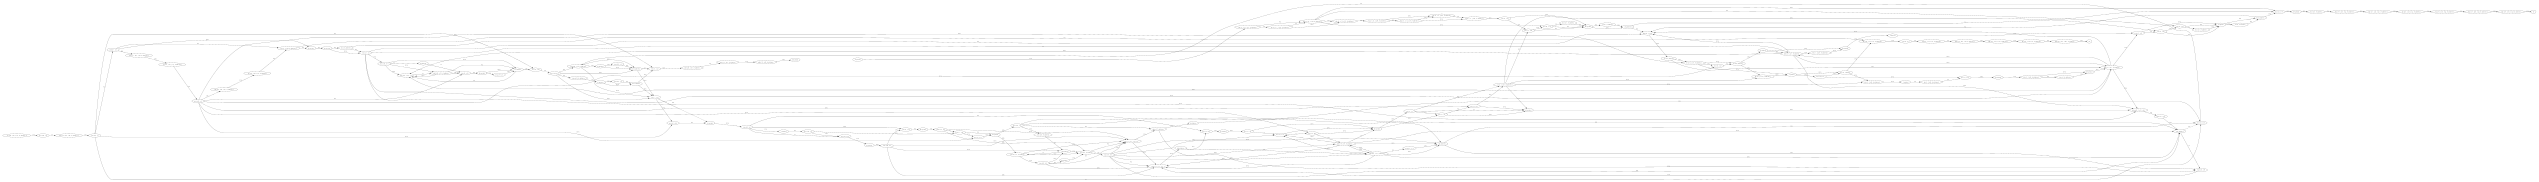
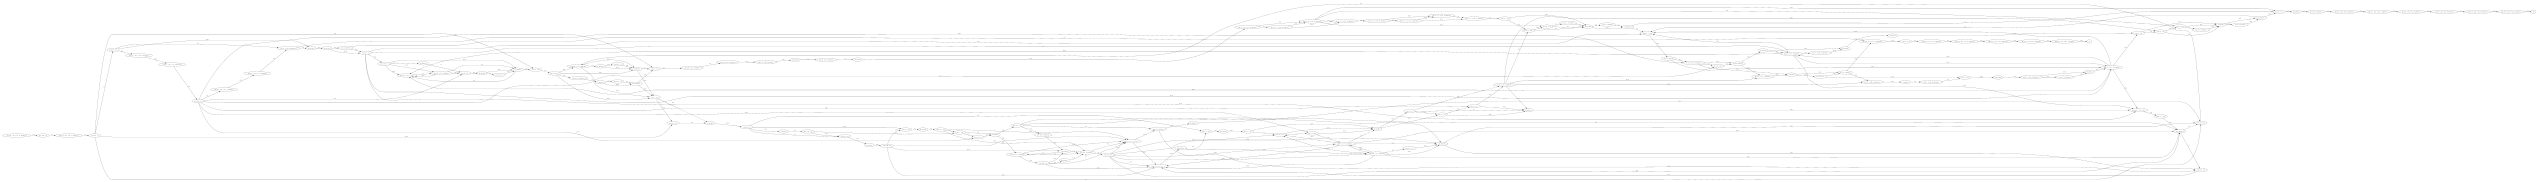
none -> (826, 60)
